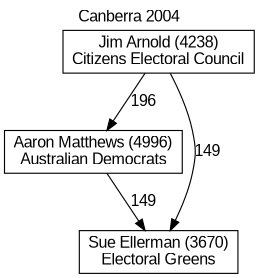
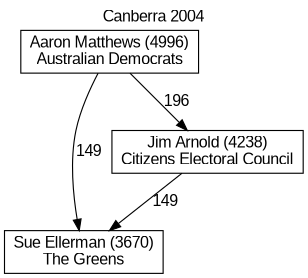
(129, 97) -> (154, 98)
(159, 252) -> (84, 252)
